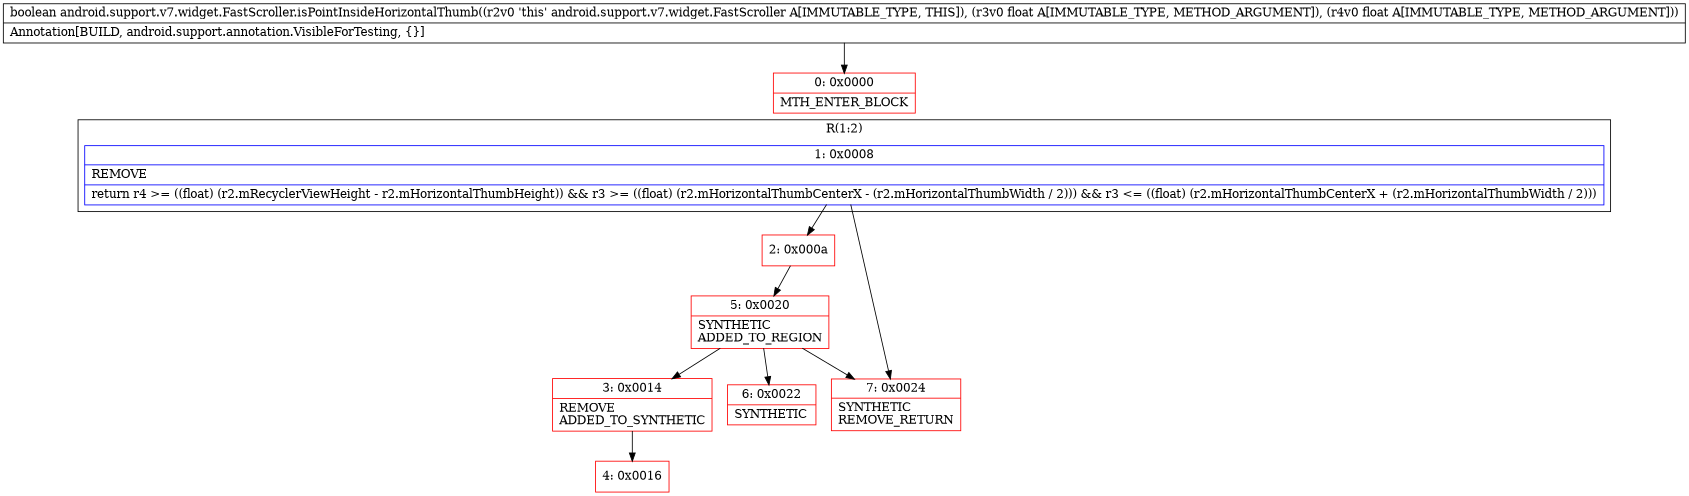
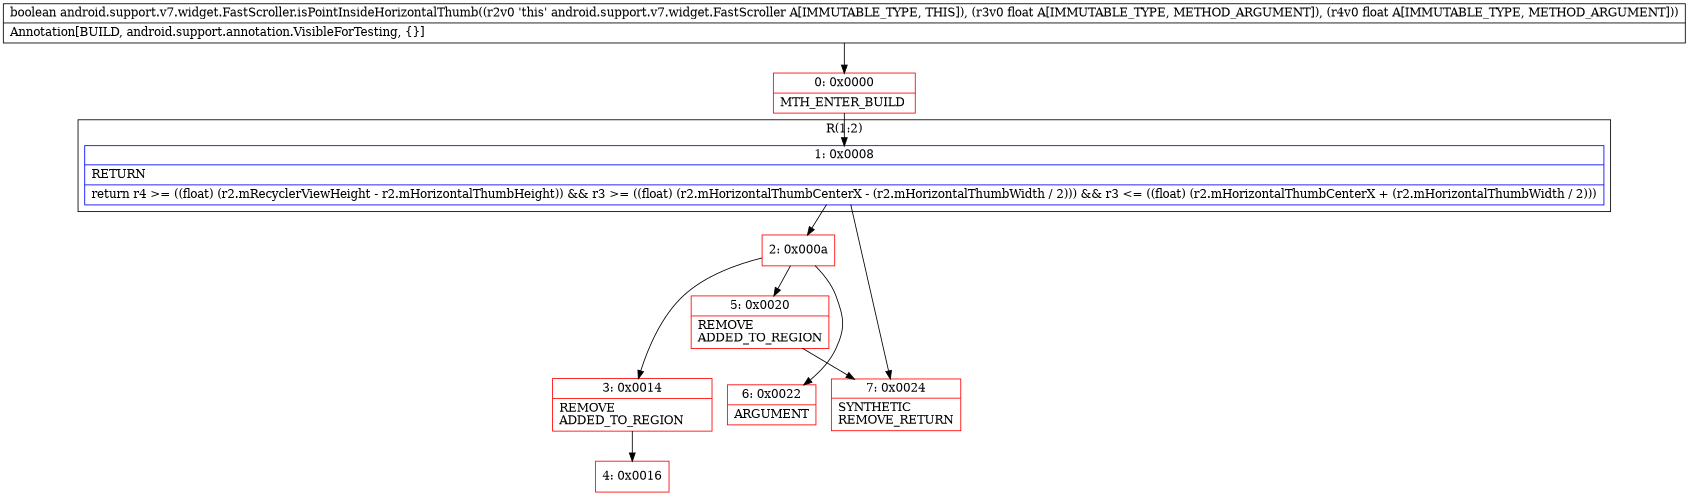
(844, 103) -> (843, 103)
none -> (844, 125)
(119, 174) -> (119, 174)
(735, 326) -> (726, 326)
(700, 361) -> (684, 296)
(766, 362) -> (843, 324)
(771, 414) -> (772, 414)
(632, 421) -> (621, 421)
